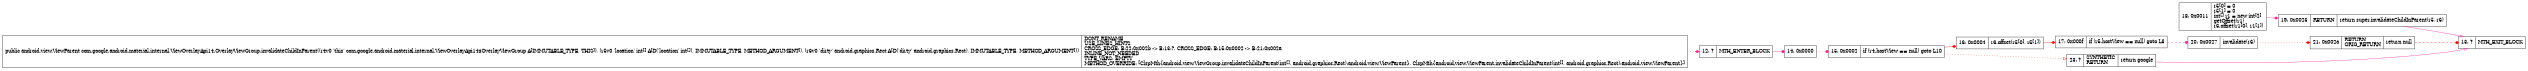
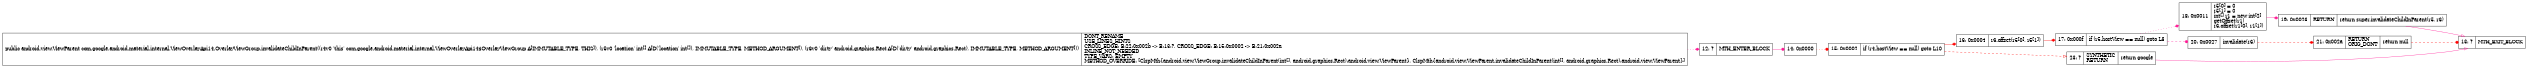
none -> (2158, 30)
(2282, 43) -> (2283, 42)
(2363, 45) -> (2363, 45)
(1821, 52) -> (1821, 49)
(2004, 56) -> (2004, 54)
